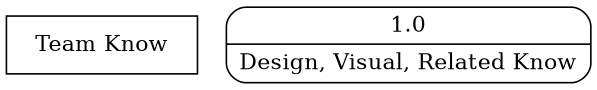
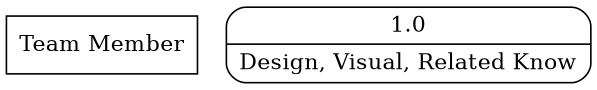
(102, 45) -> (102, 45)
